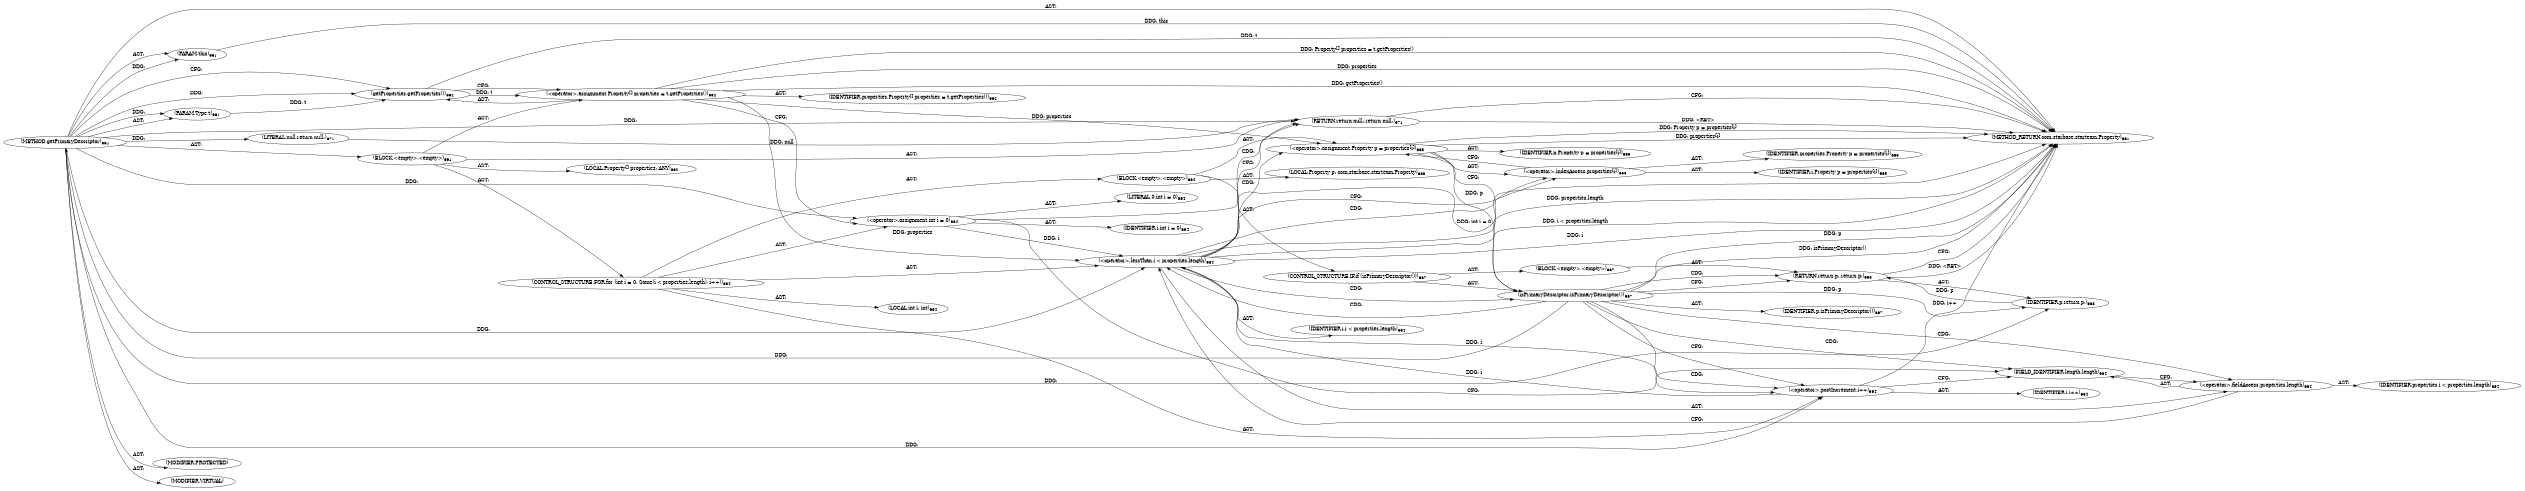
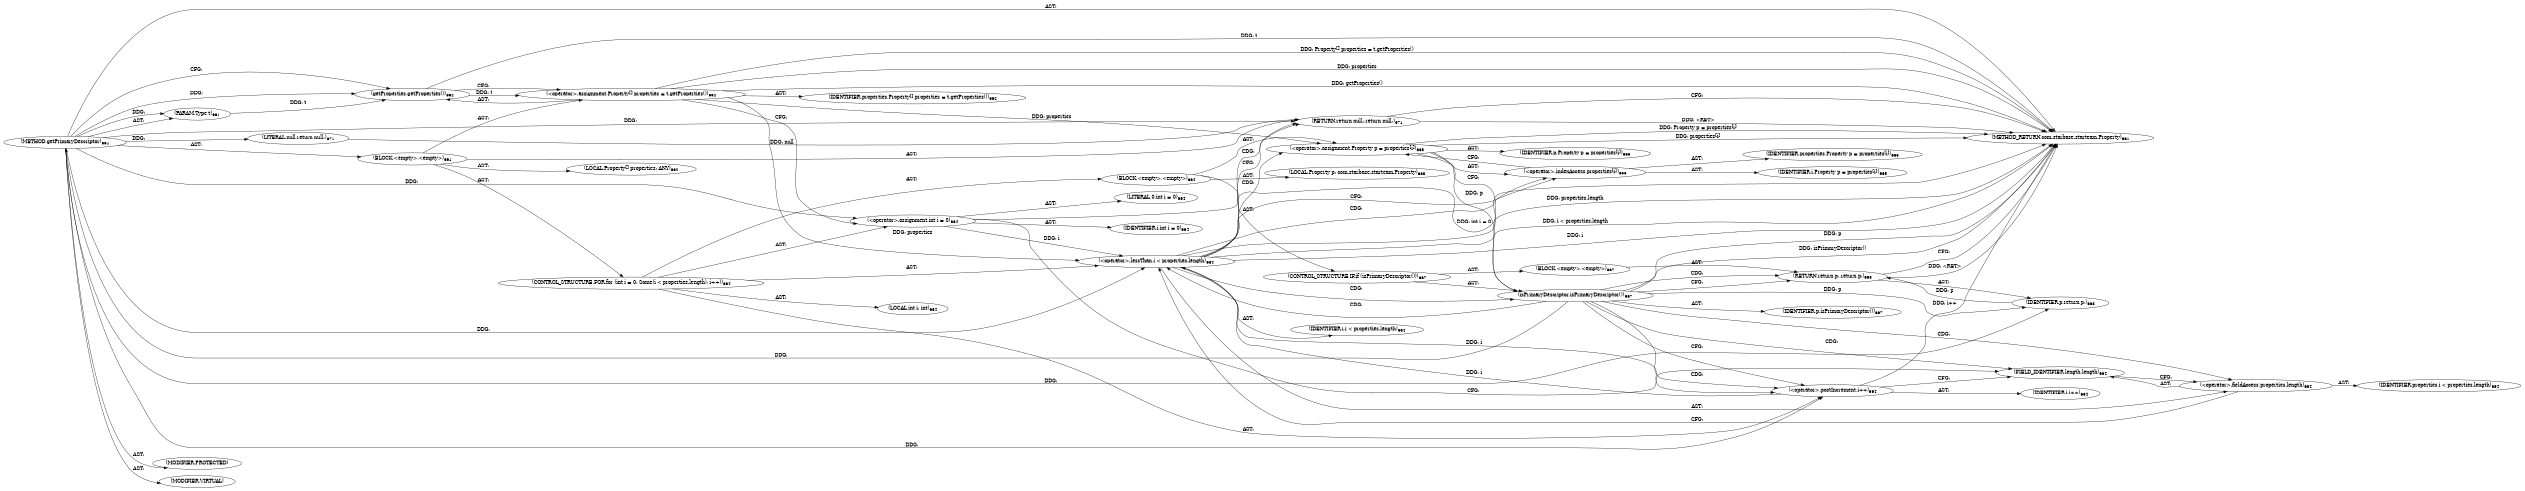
(197, 55) -> none
